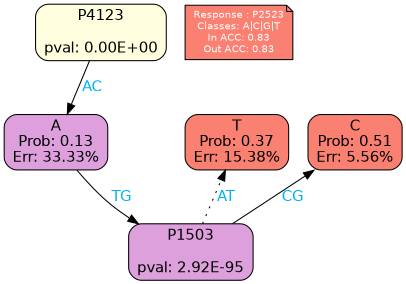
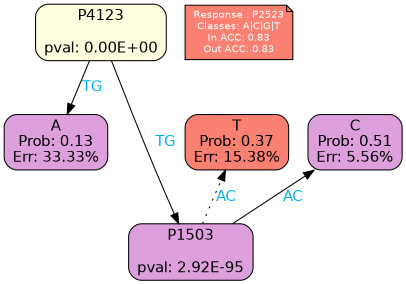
(92, 87) -> (92, 87)
(355, 142) -> (355, 142)
(101, 196) -> (142, 138)
(226, 197) -> (226, 197)
(293, 197) -> (293, 197)
